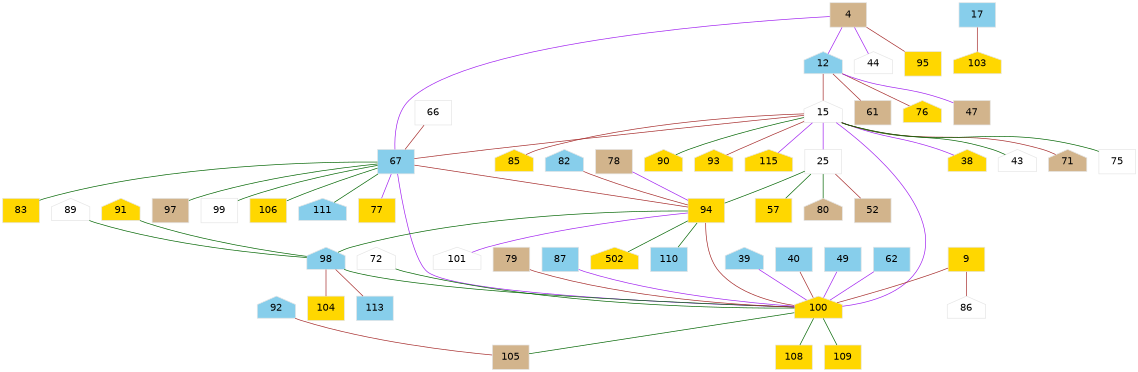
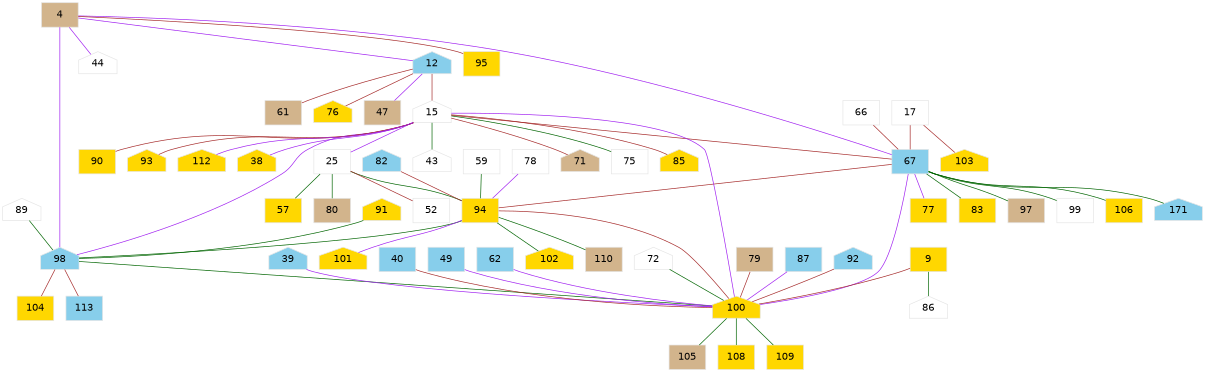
(977, 15) -> (910, 113)
(739, 134) -> (212, 136)
none -> (60, 137)
none -> (910, 137)
none -> (482, 162)
(614, 162) -> (531, 162)
(664, 162) -> (97, 162)
(769, 162) -> (202, 162)
none -> (249, 192)
(323, 211) -> (1178, 211)
(823, 211) -> (332, 211)
(873, 211) -> (431, 211)
(457, 259) -> (343, 259)
(615, 259) -> (550, 259)
(669, 259) -> (604, 259)
(966, 284) -> (928, 284)
(393, 342) -> (793, 286)
